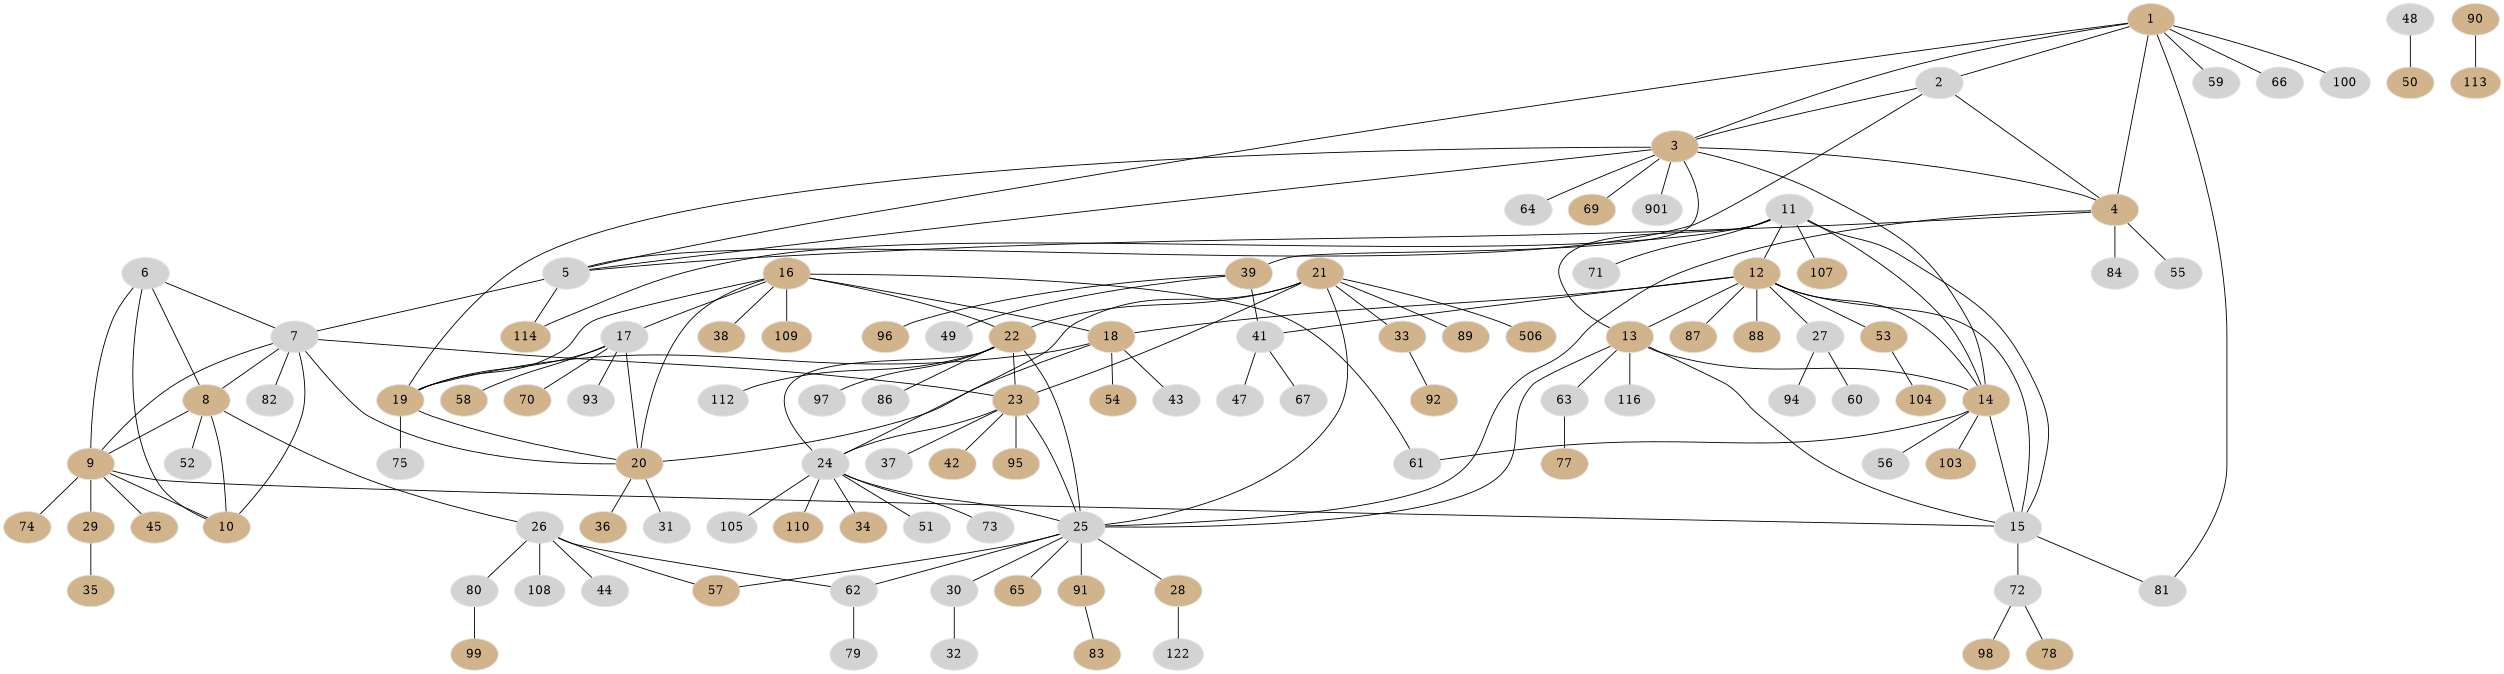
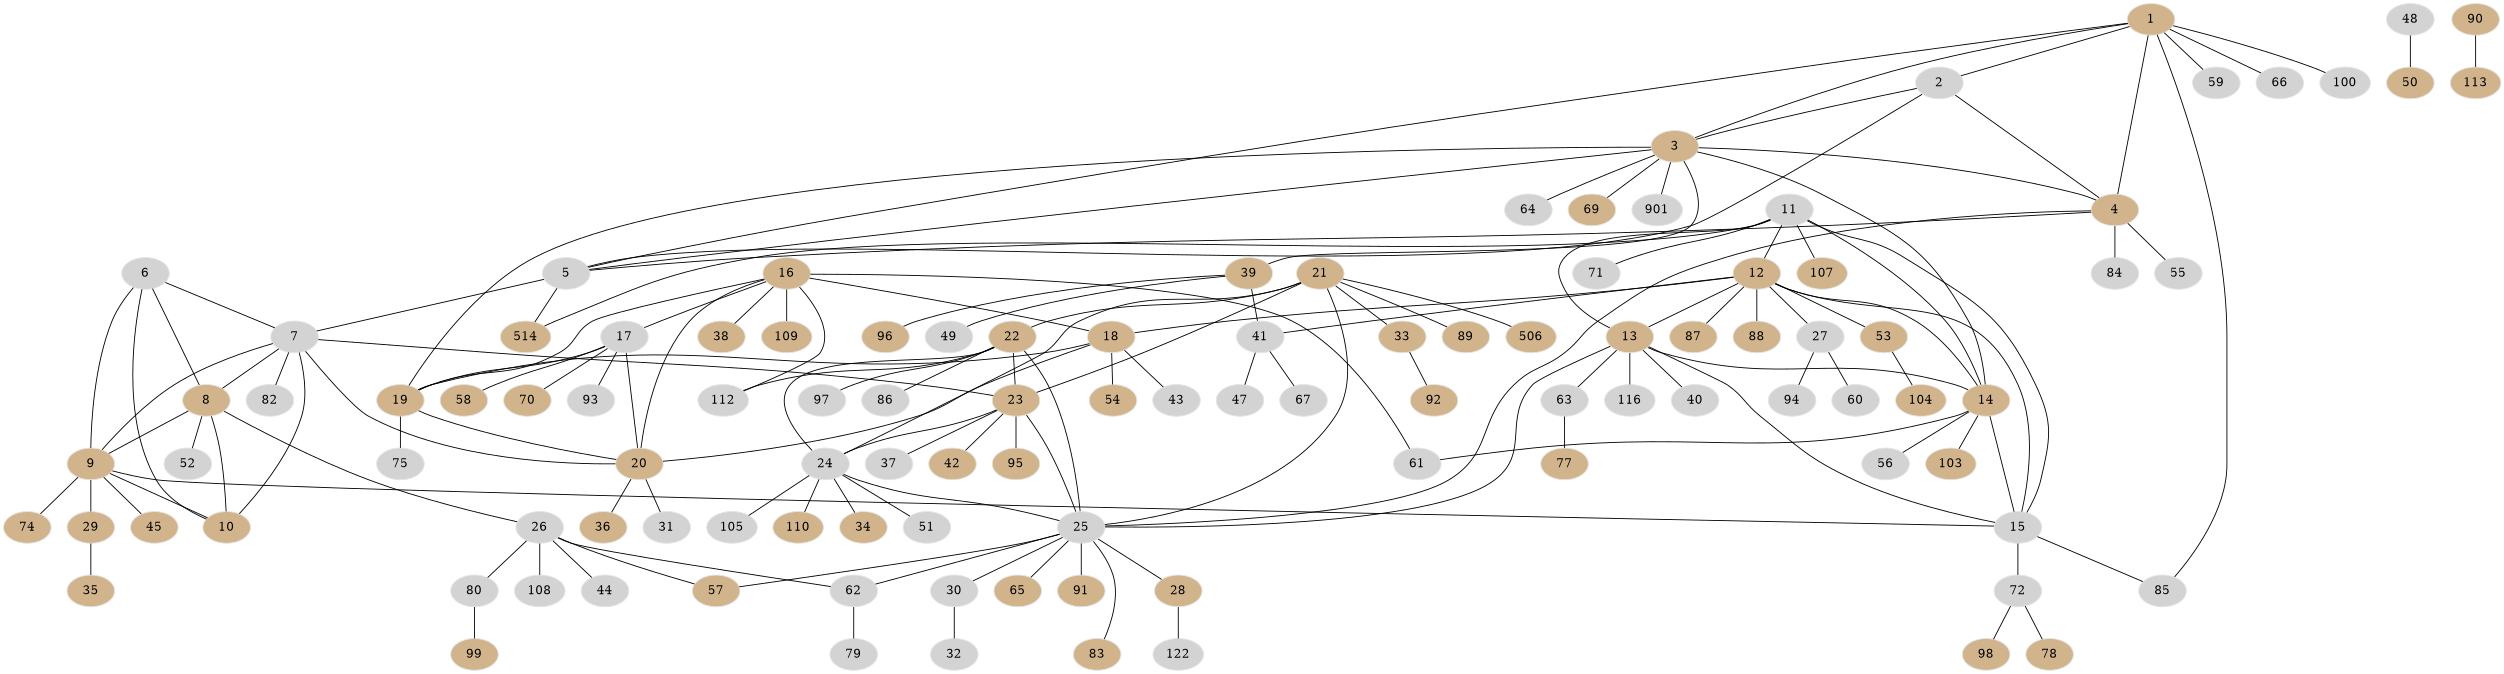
(926, 304) -> (819, 354)
(526, 337) -> (526, 337)
none -> (1695, 400)
(990, 527) -> none
(2163, 591) -> (2163, 591)
(1089, 623) -> (1115, 588)
